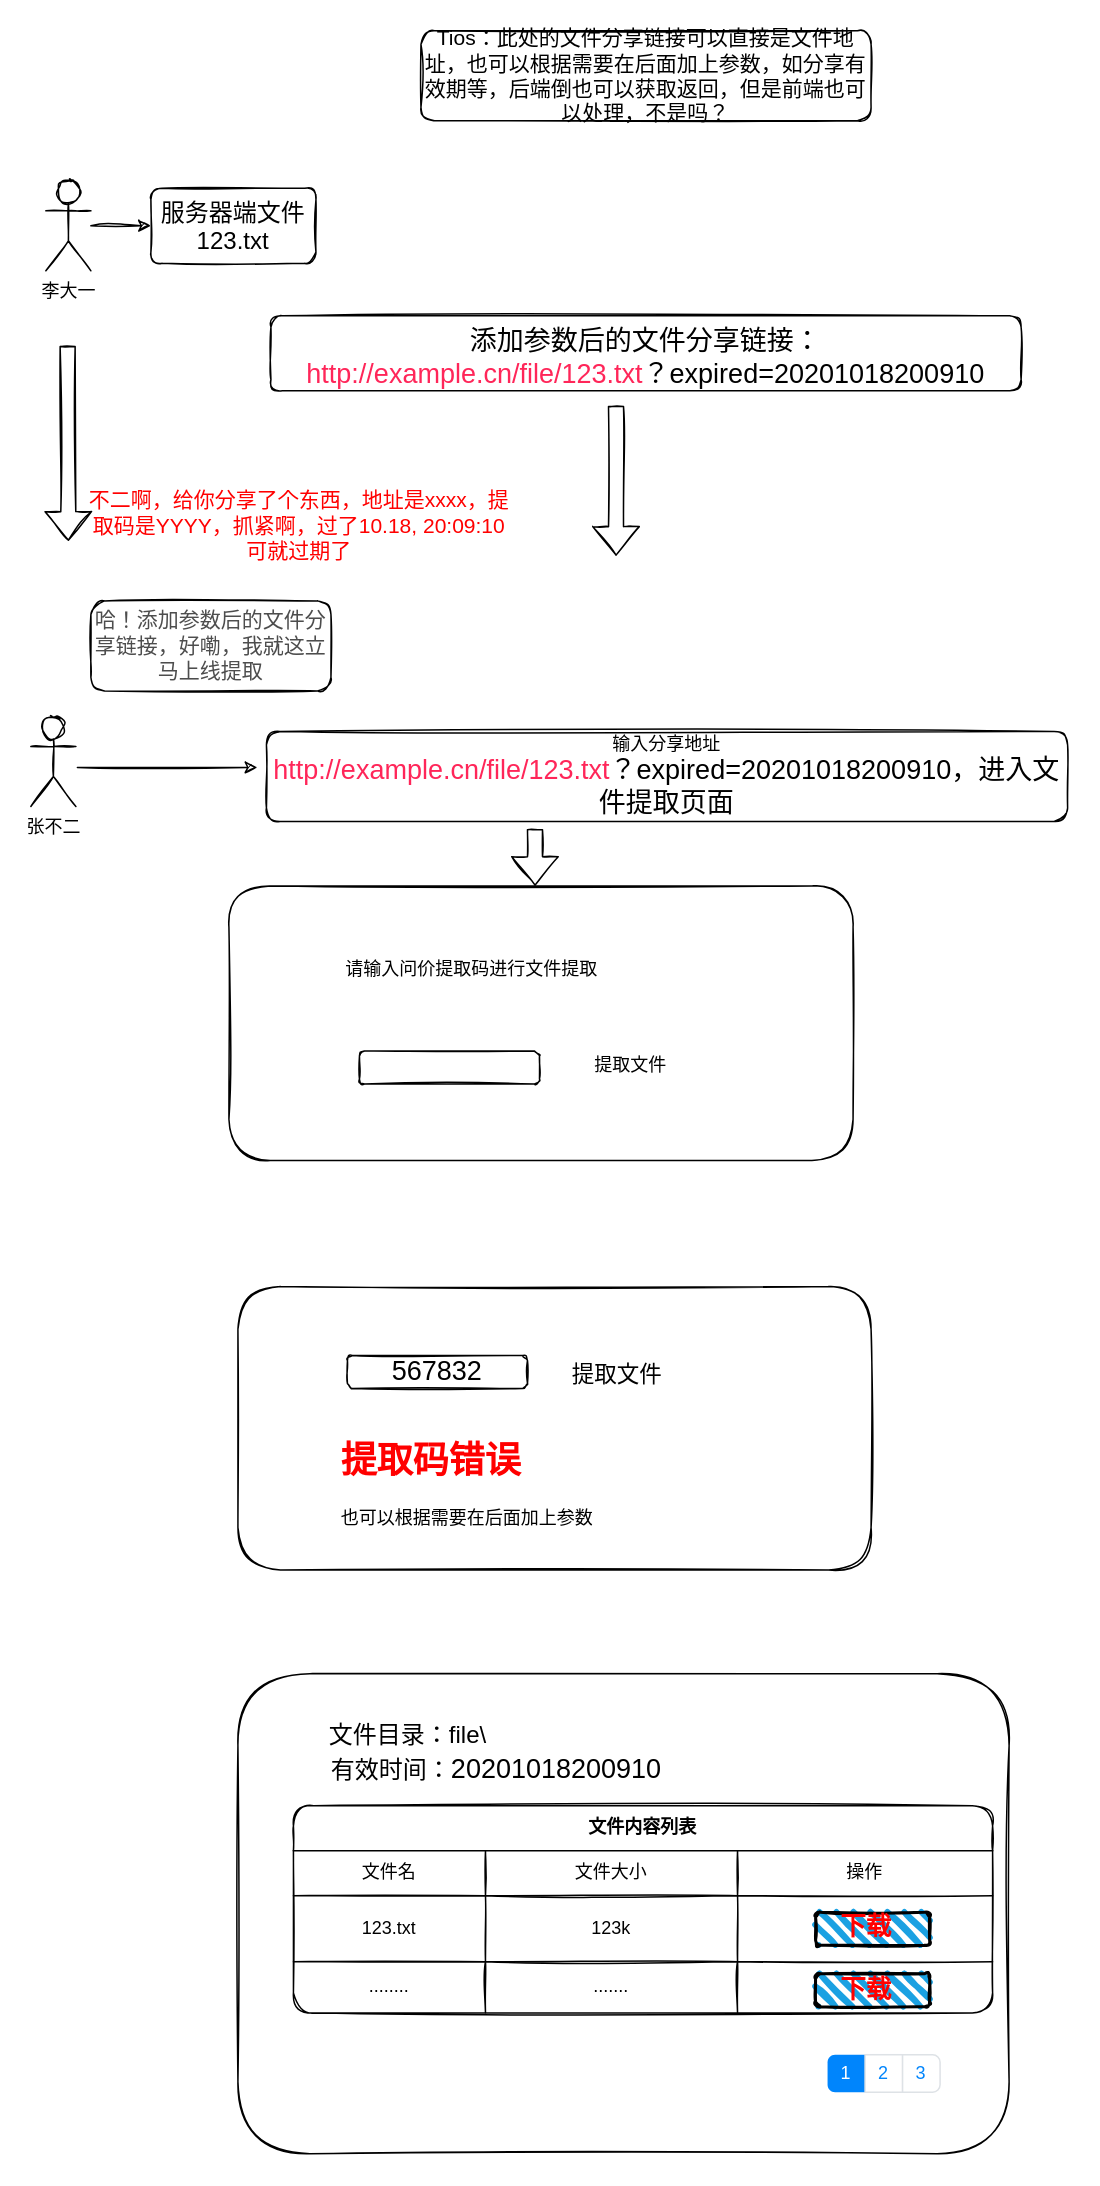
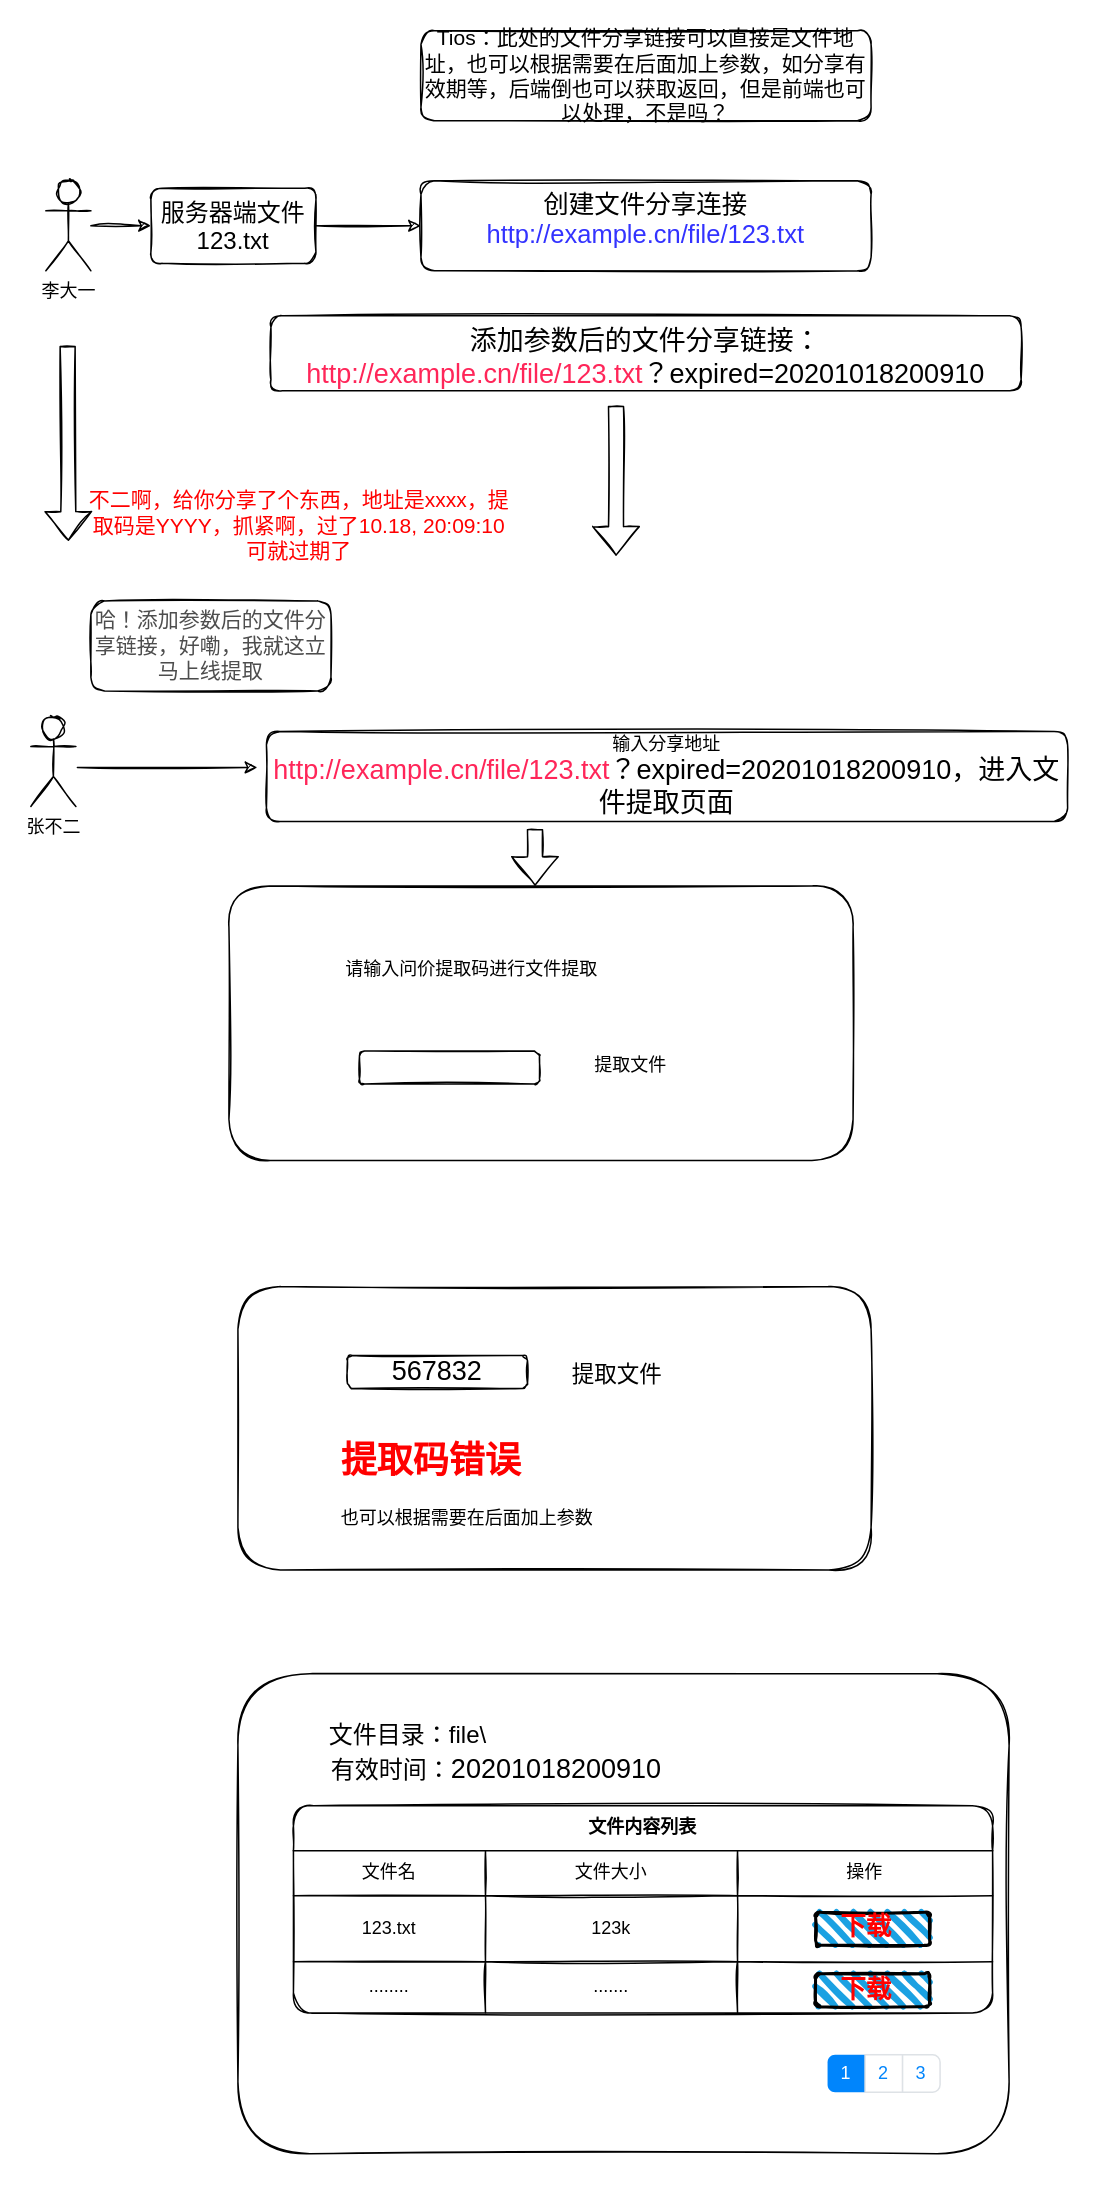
none -> (364, 226)
none -> (646, 226)
